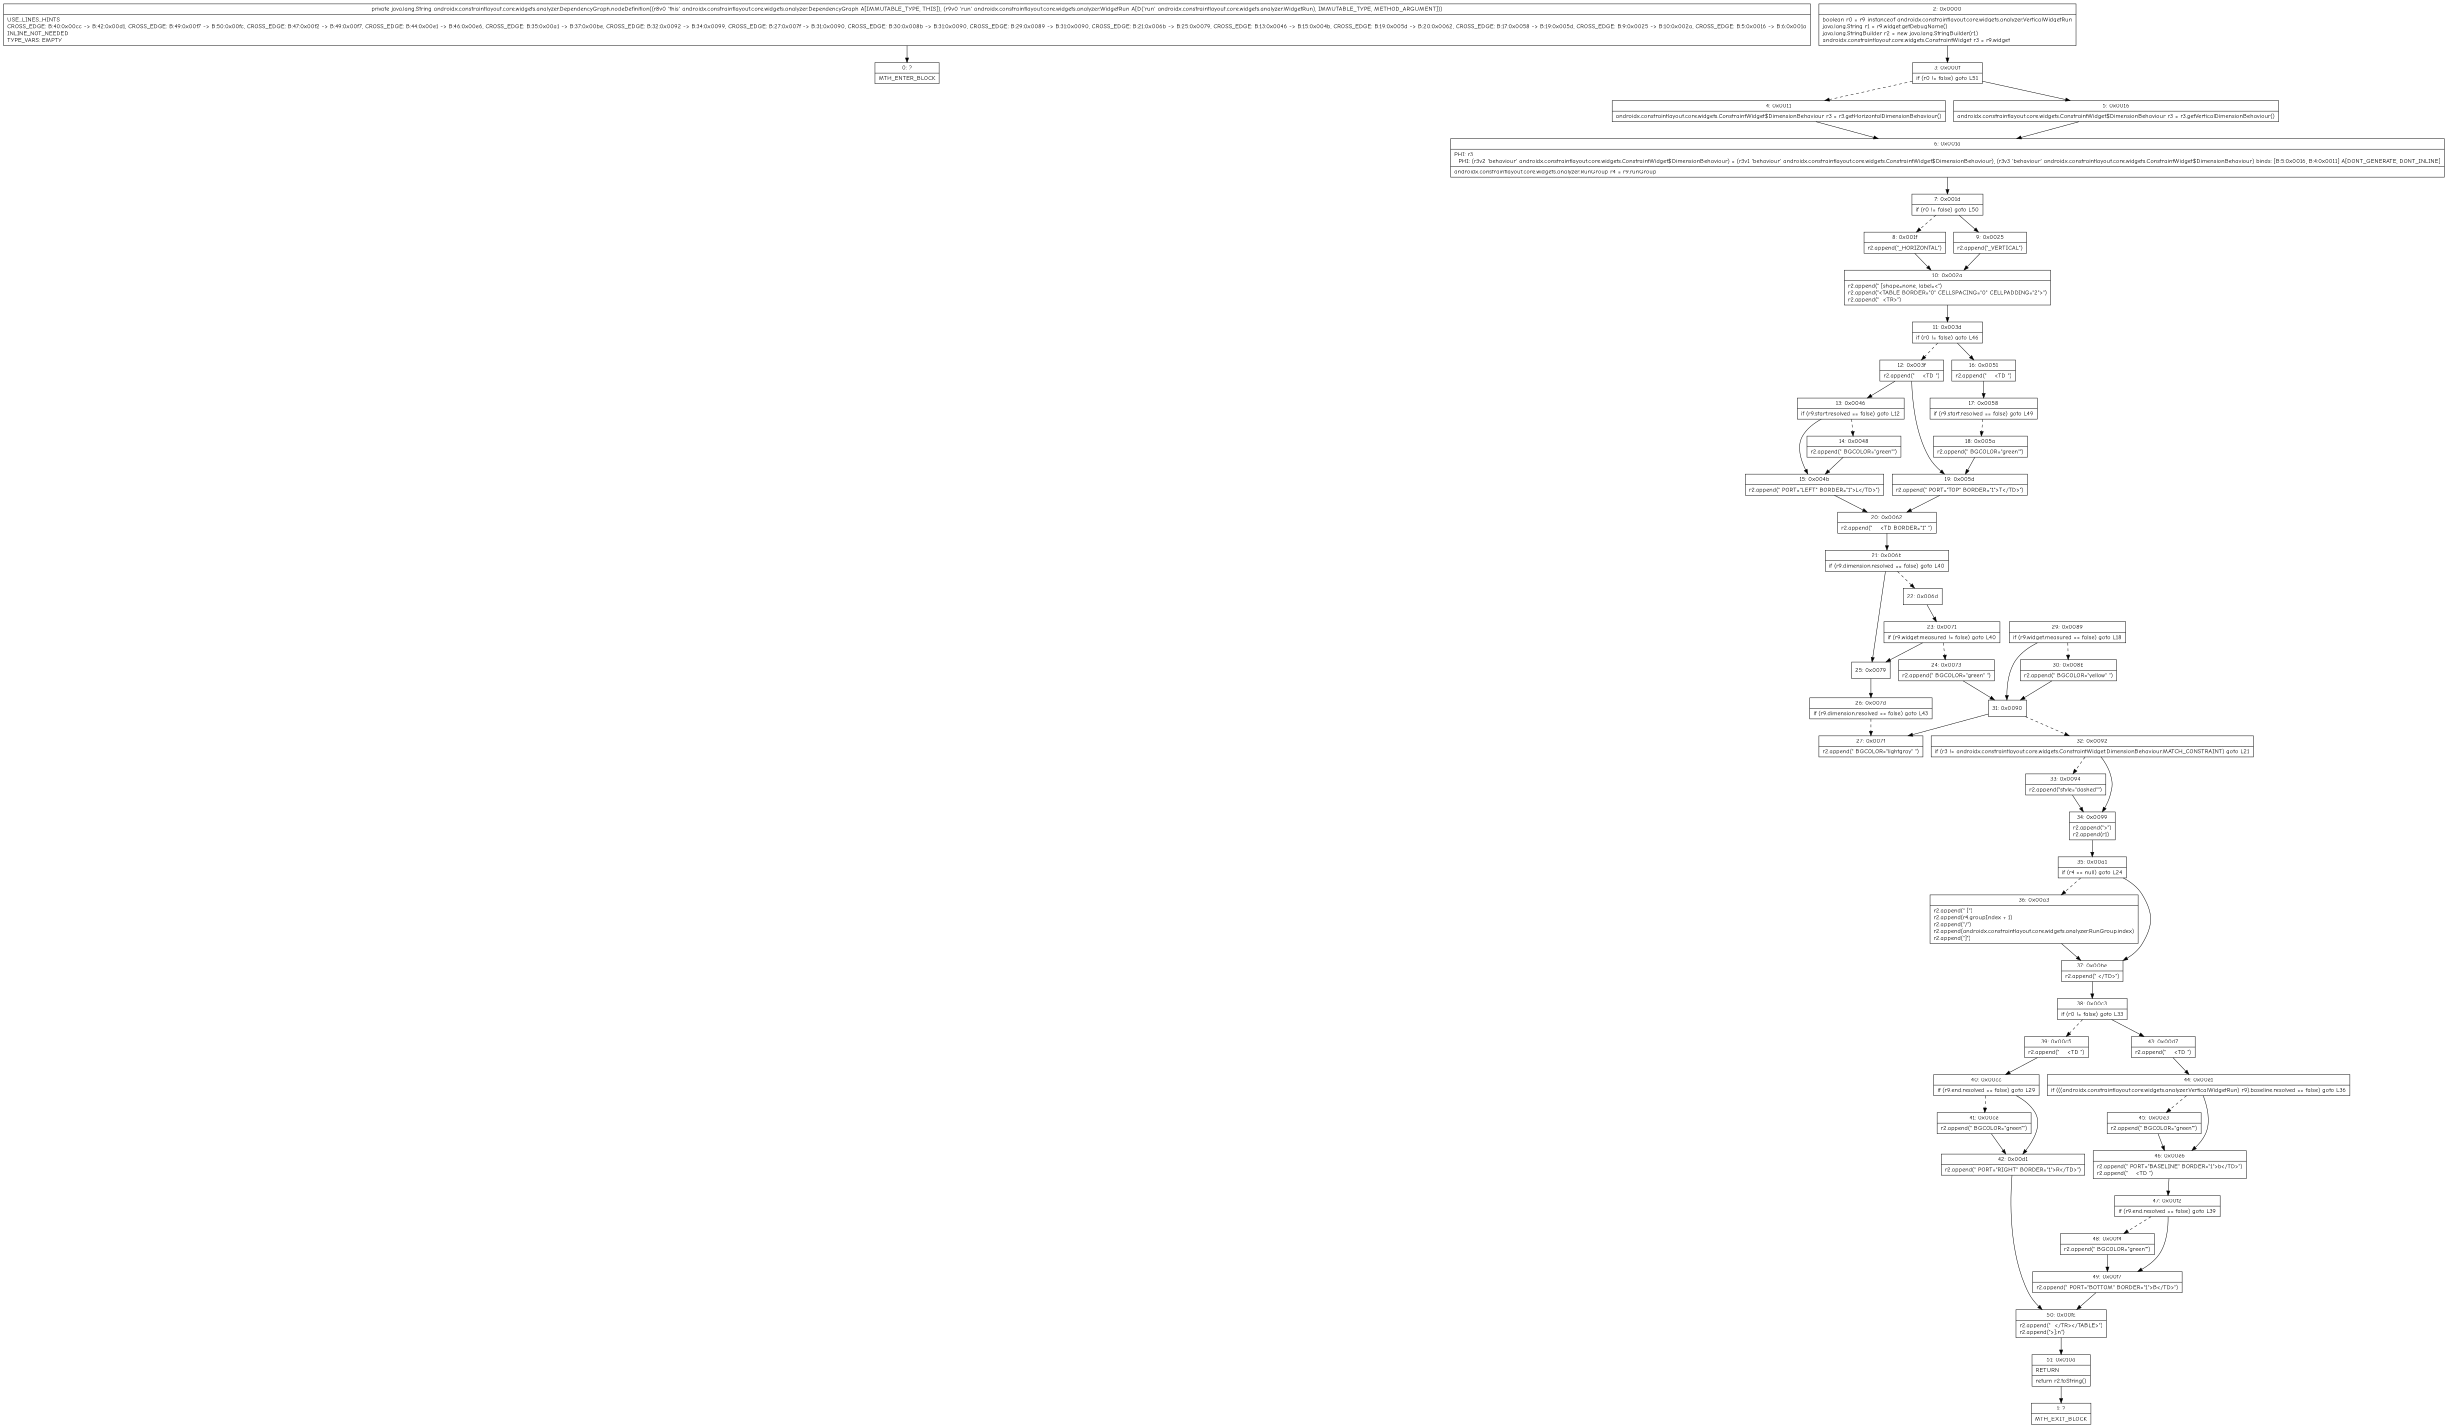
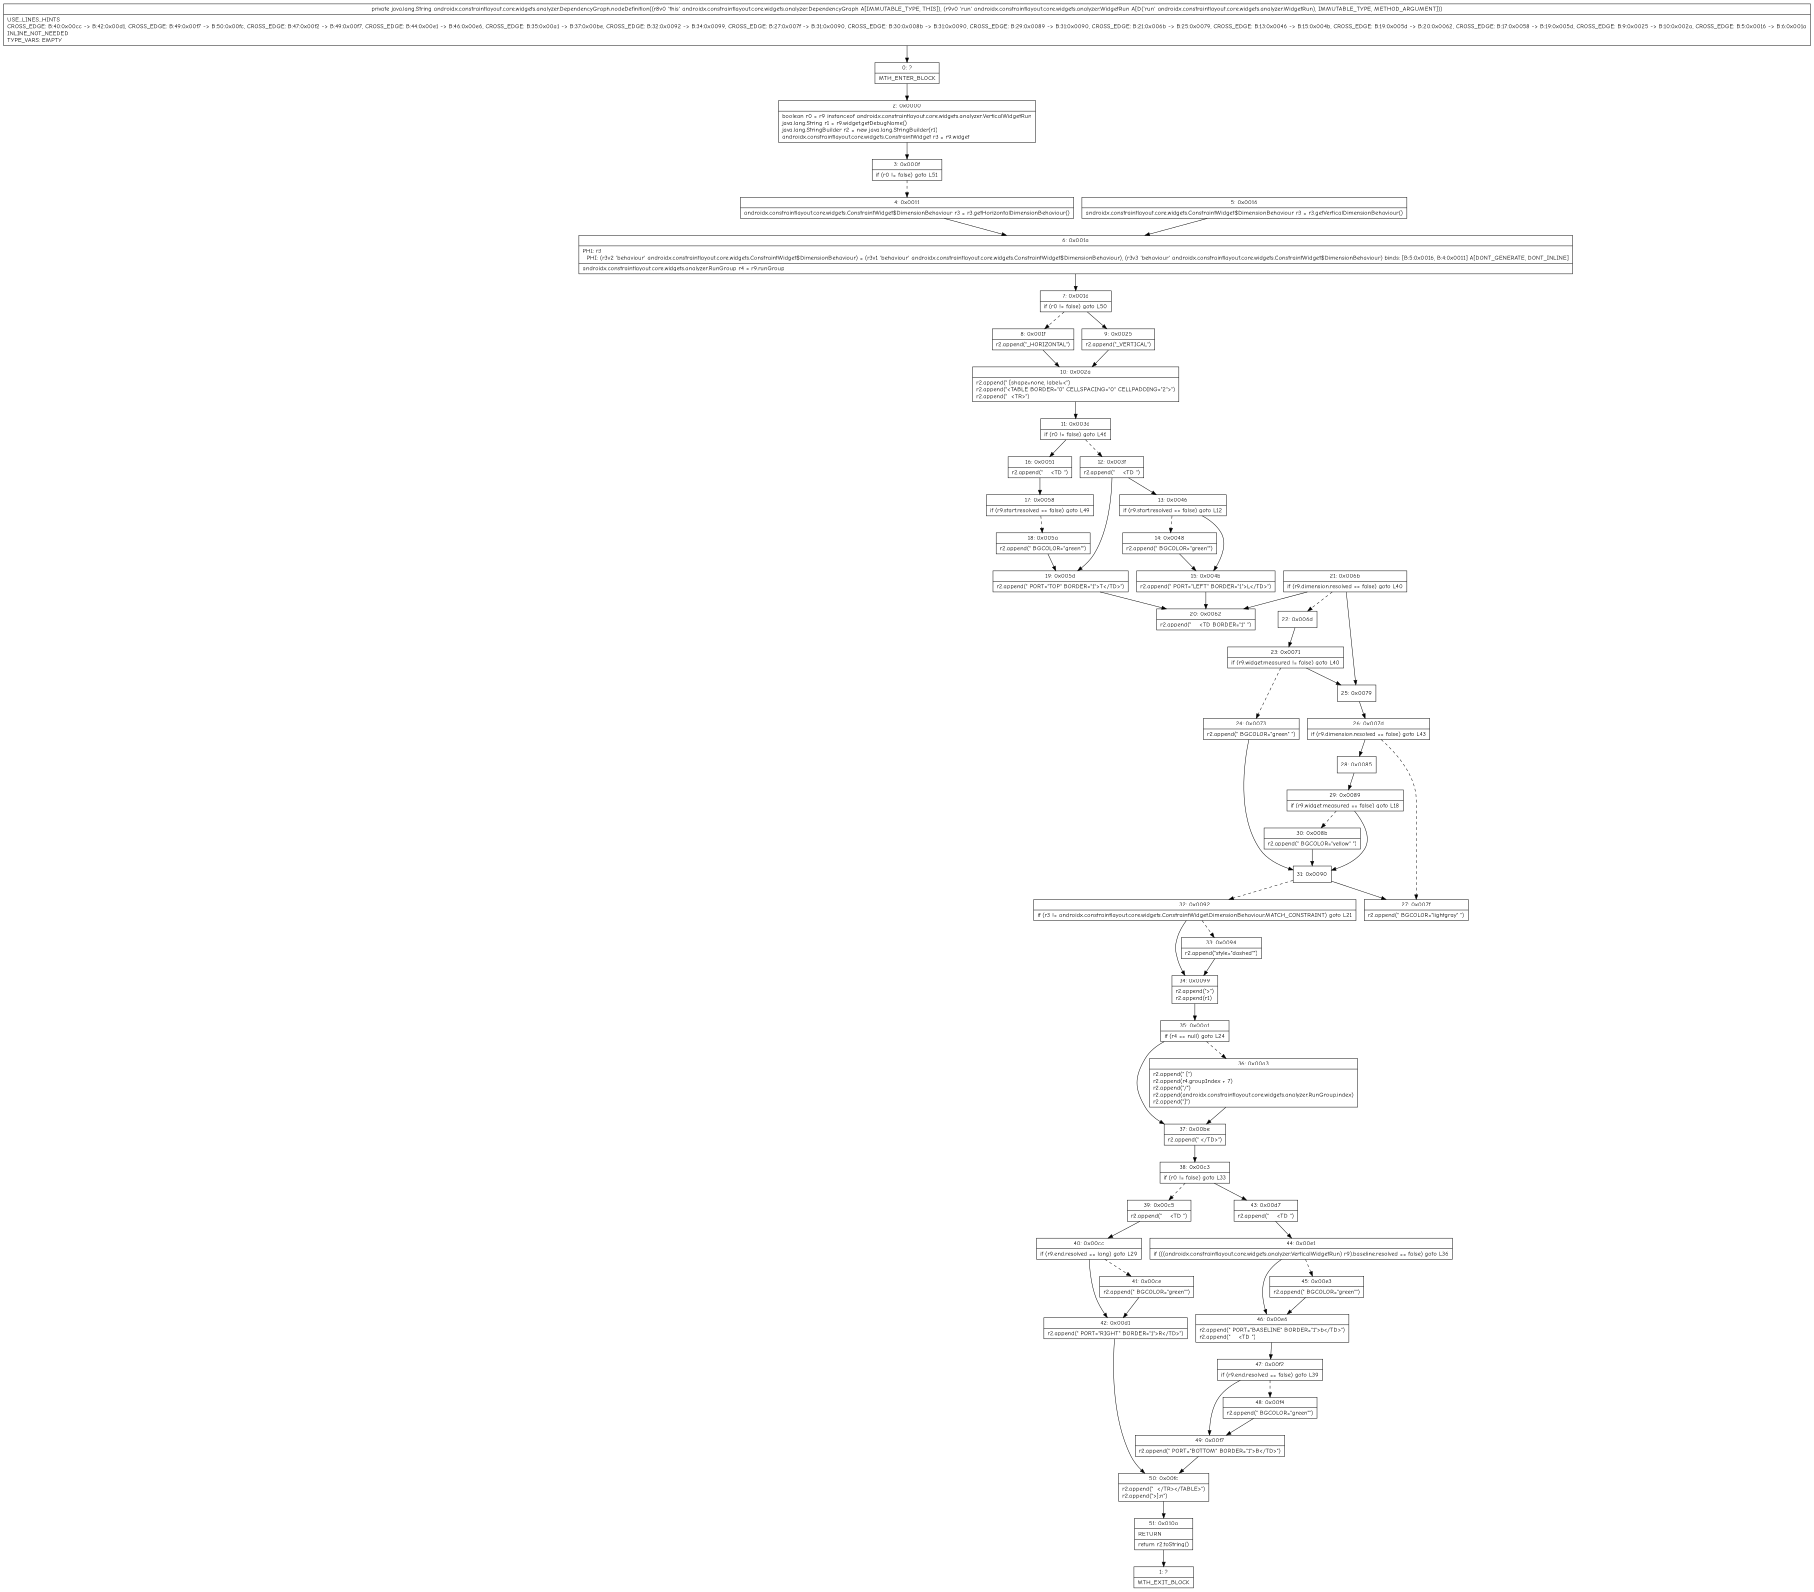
none -> (907, 90)
(2024, 90) -> none
(1887, 539) -> (1278, 600)
none -> (1357, 765)
(1973, 917) -> (1193, 1081)
(1986, 1090) -> (1089, 1254)
